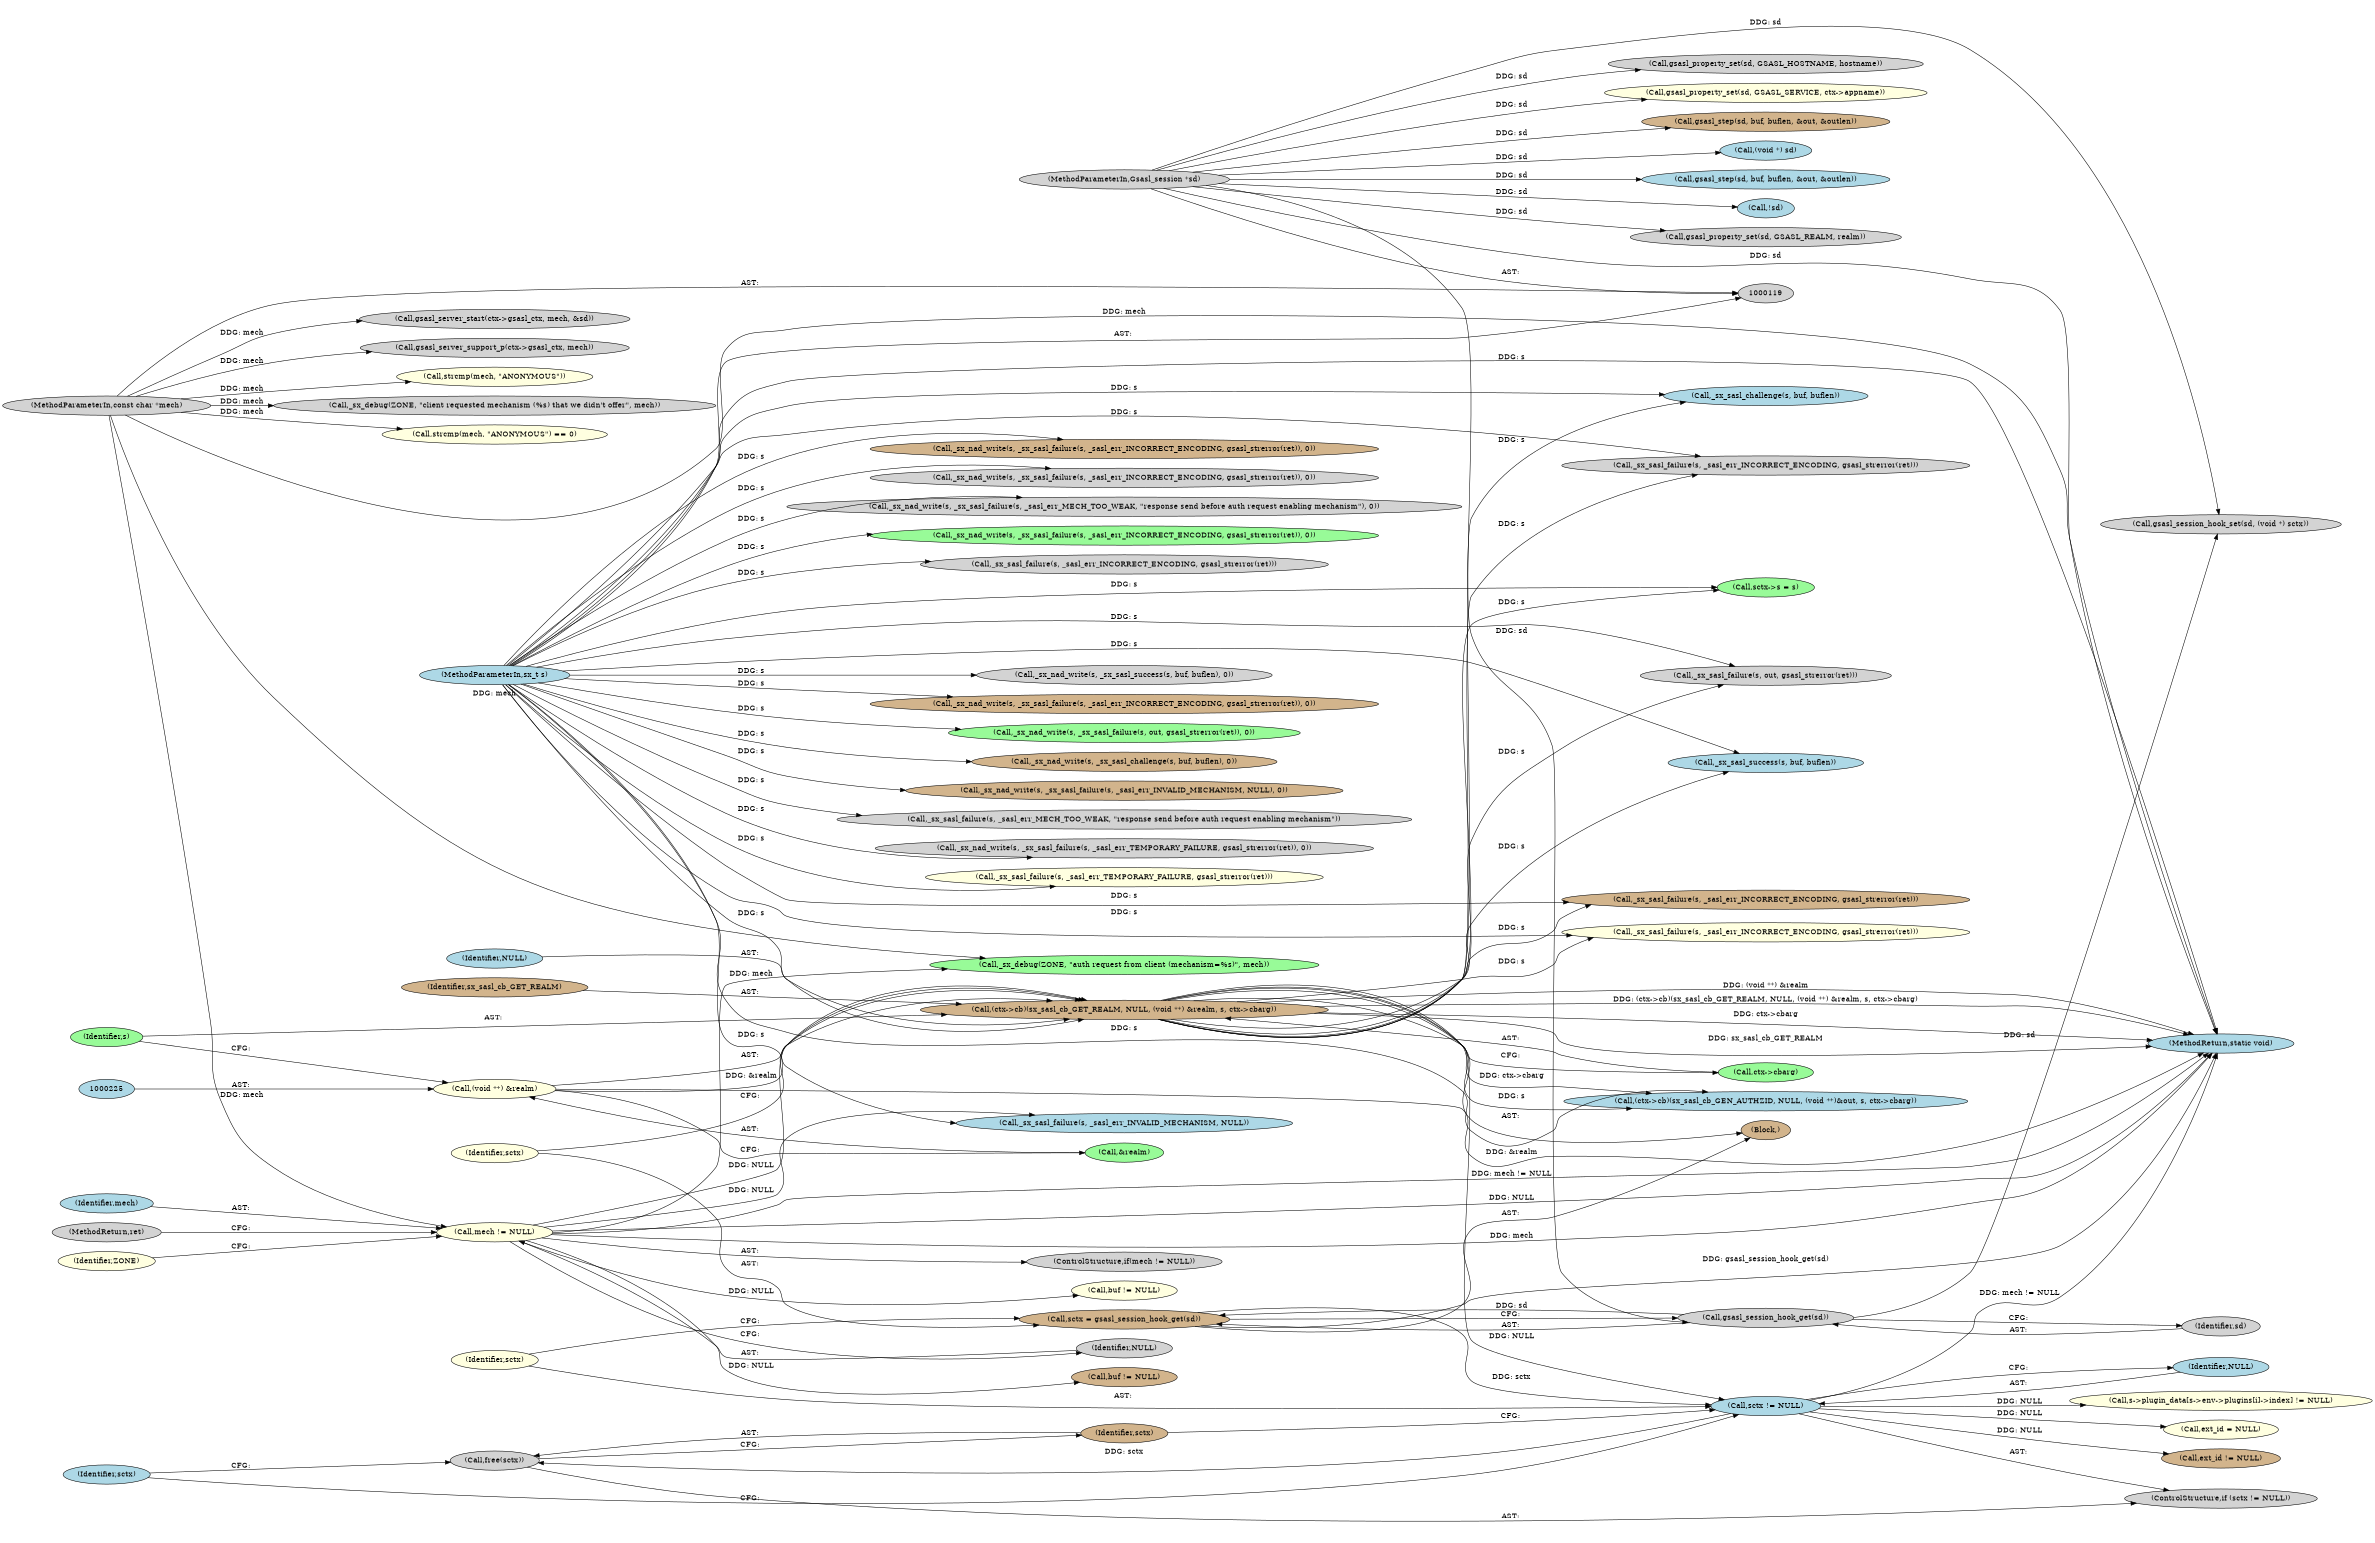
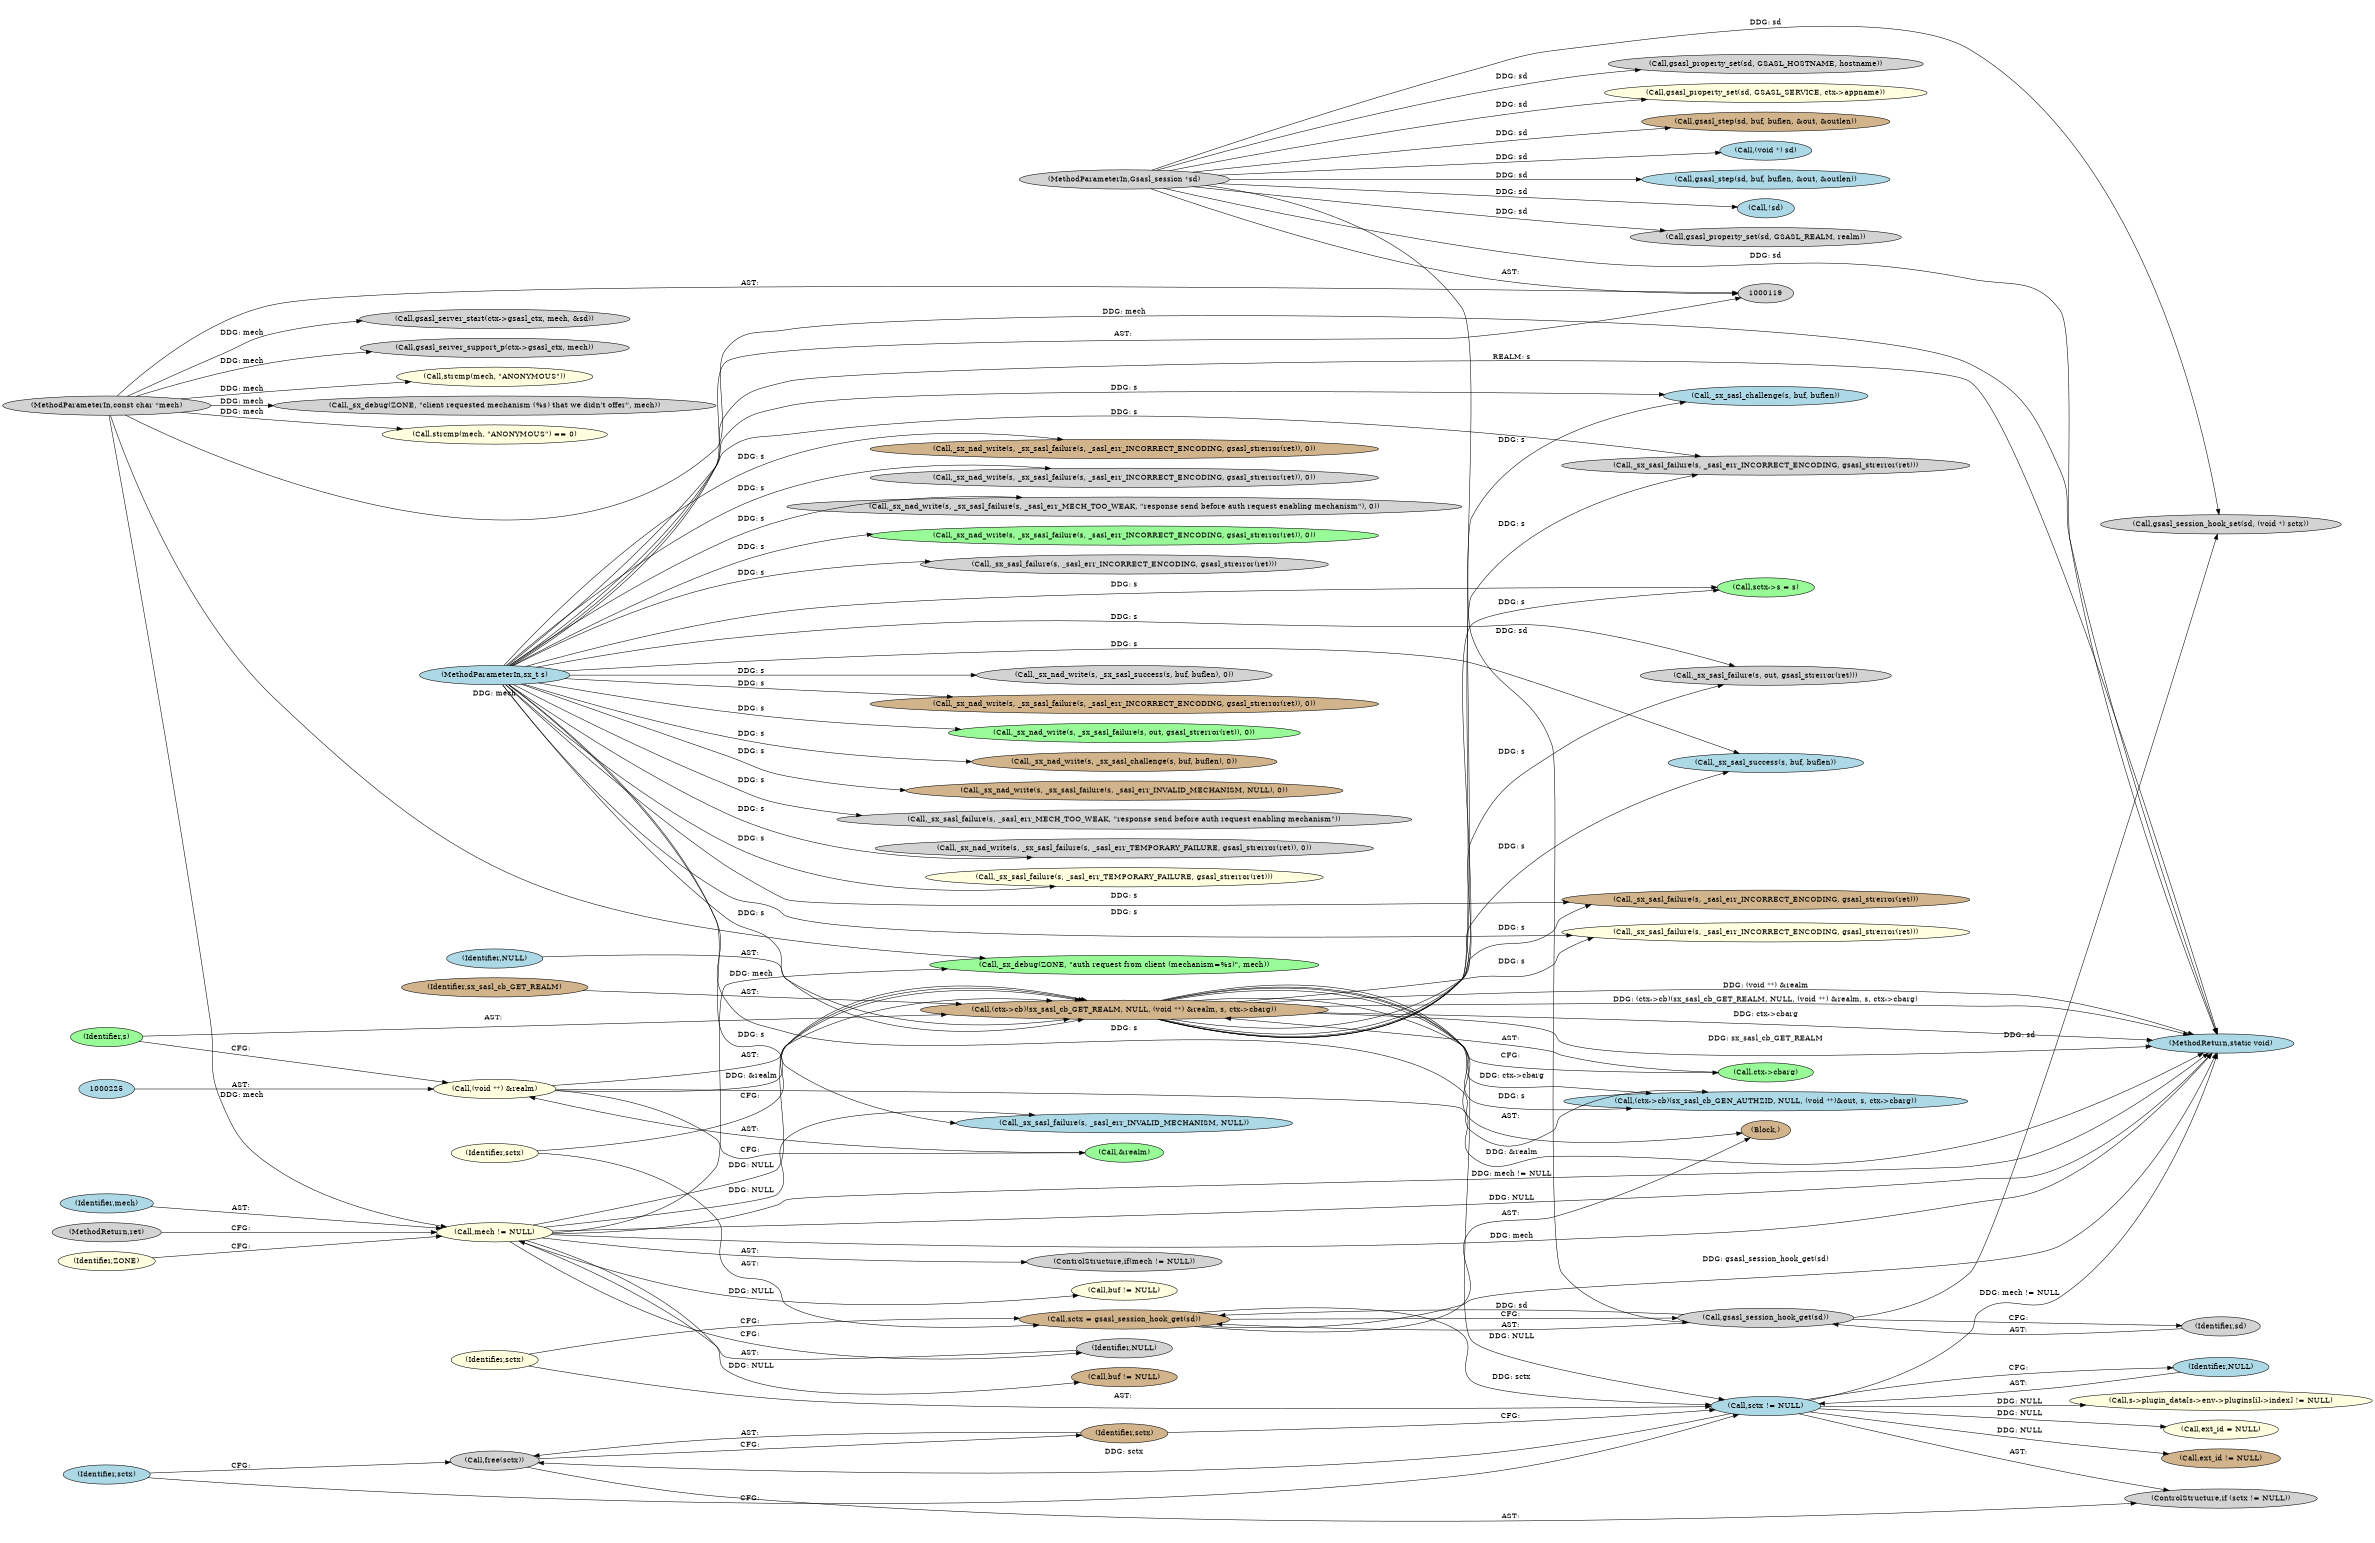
(1512, 357) -> (1512, 357)
